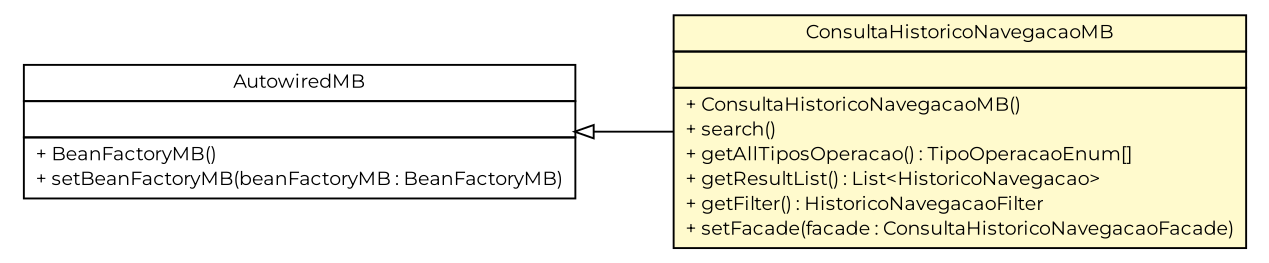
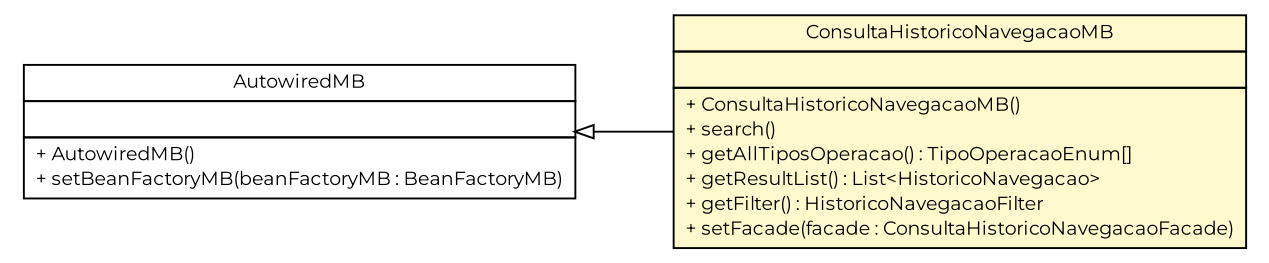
(127, 155) -> (115, 155)
